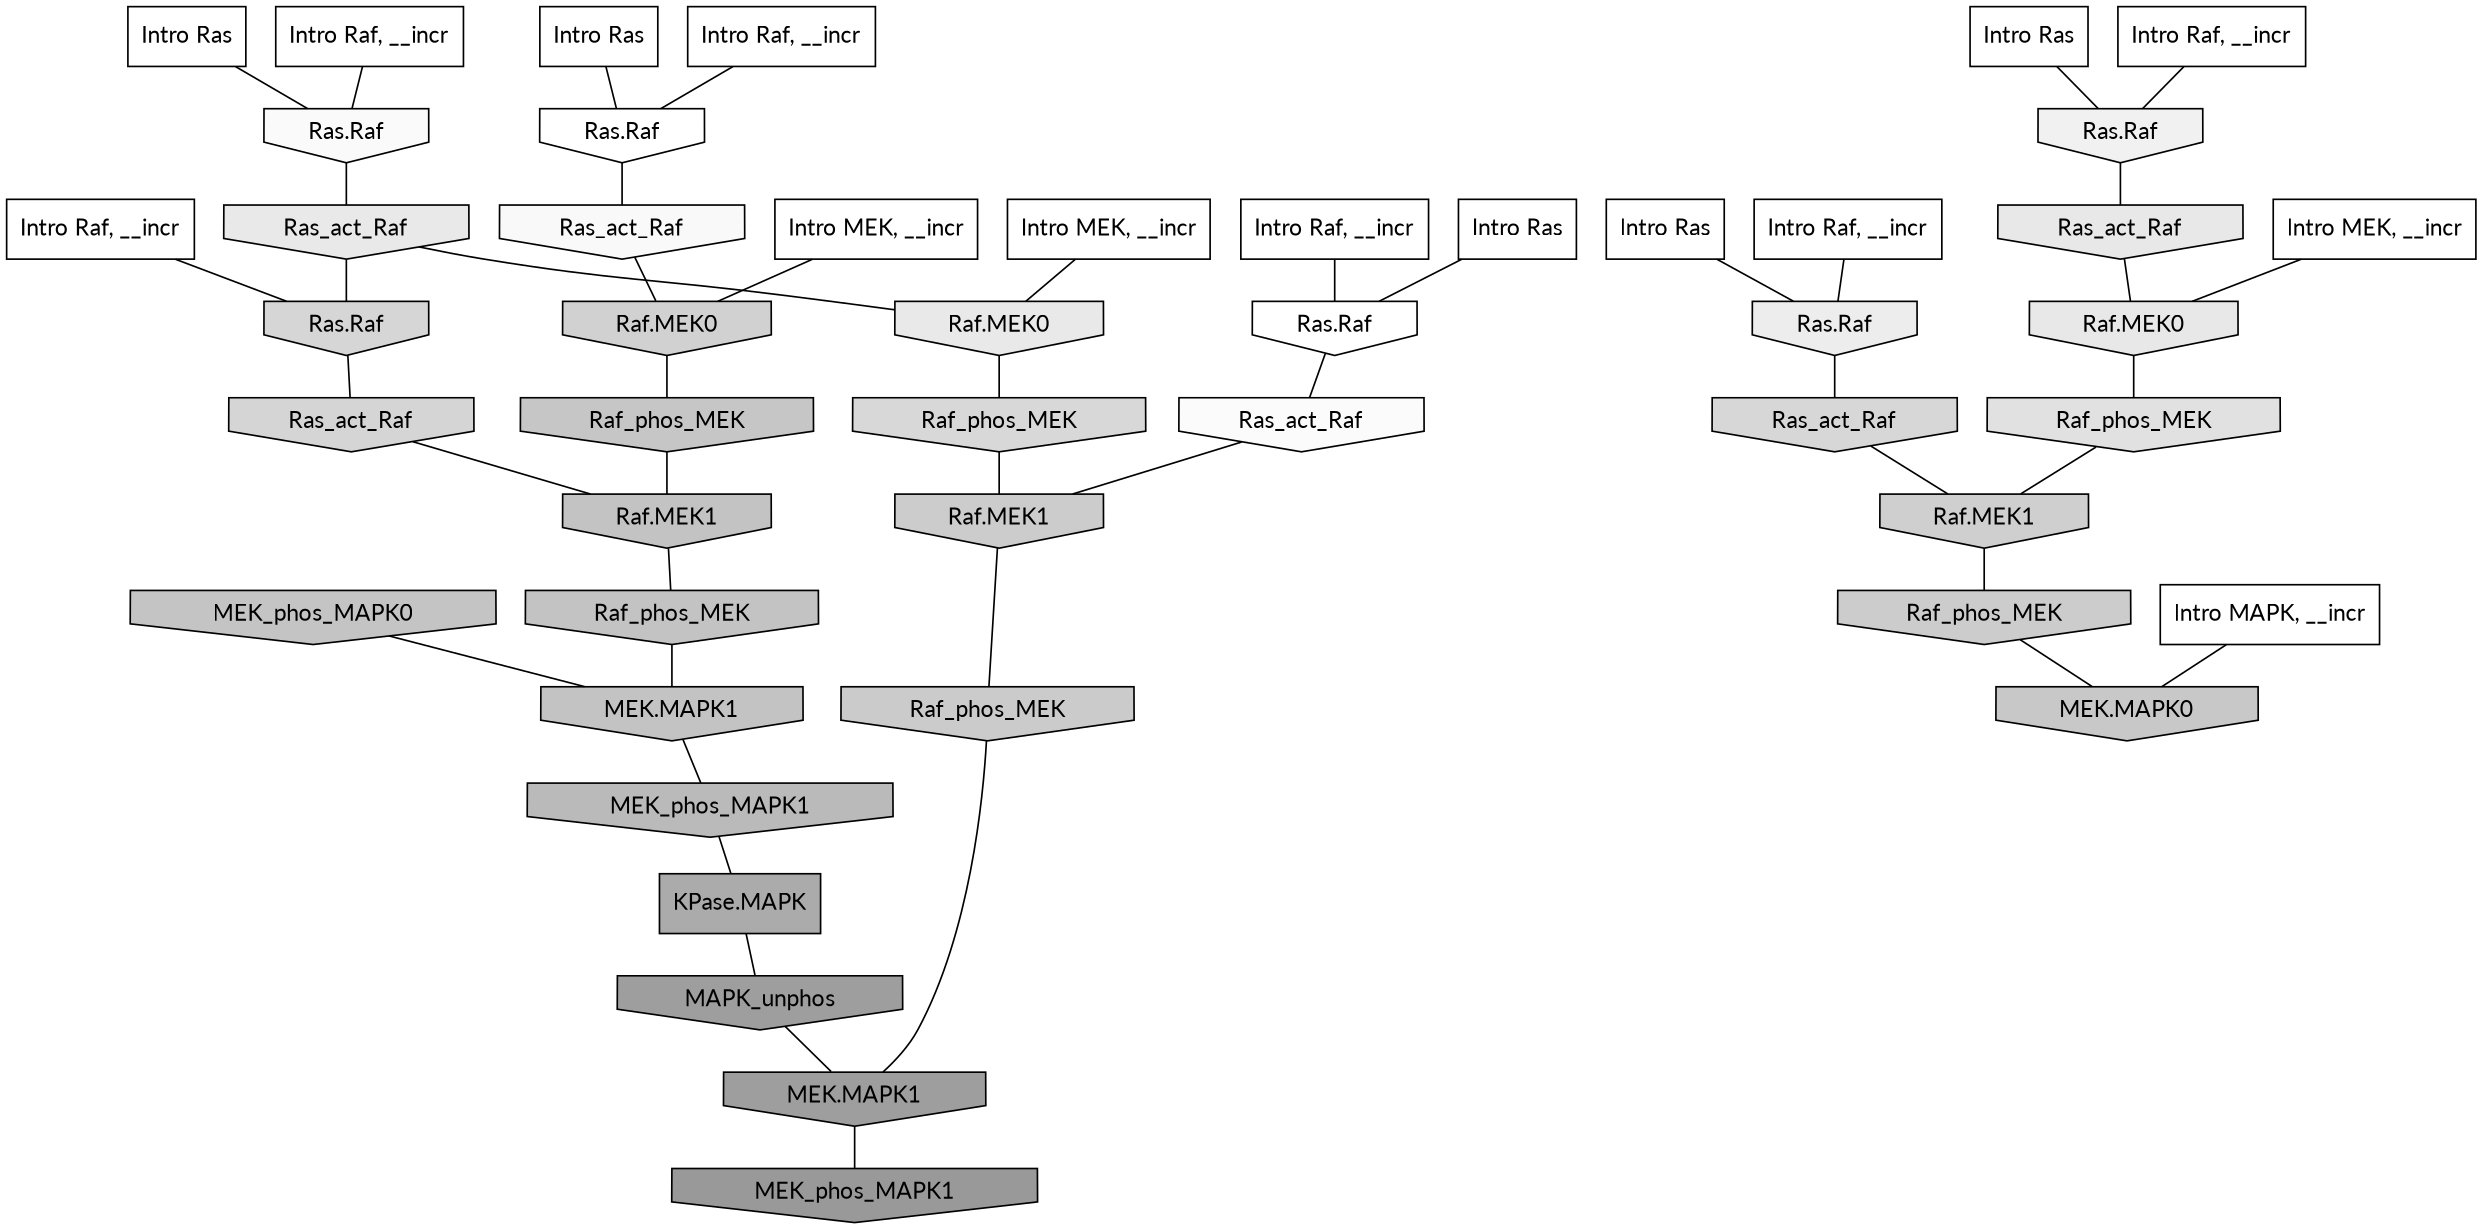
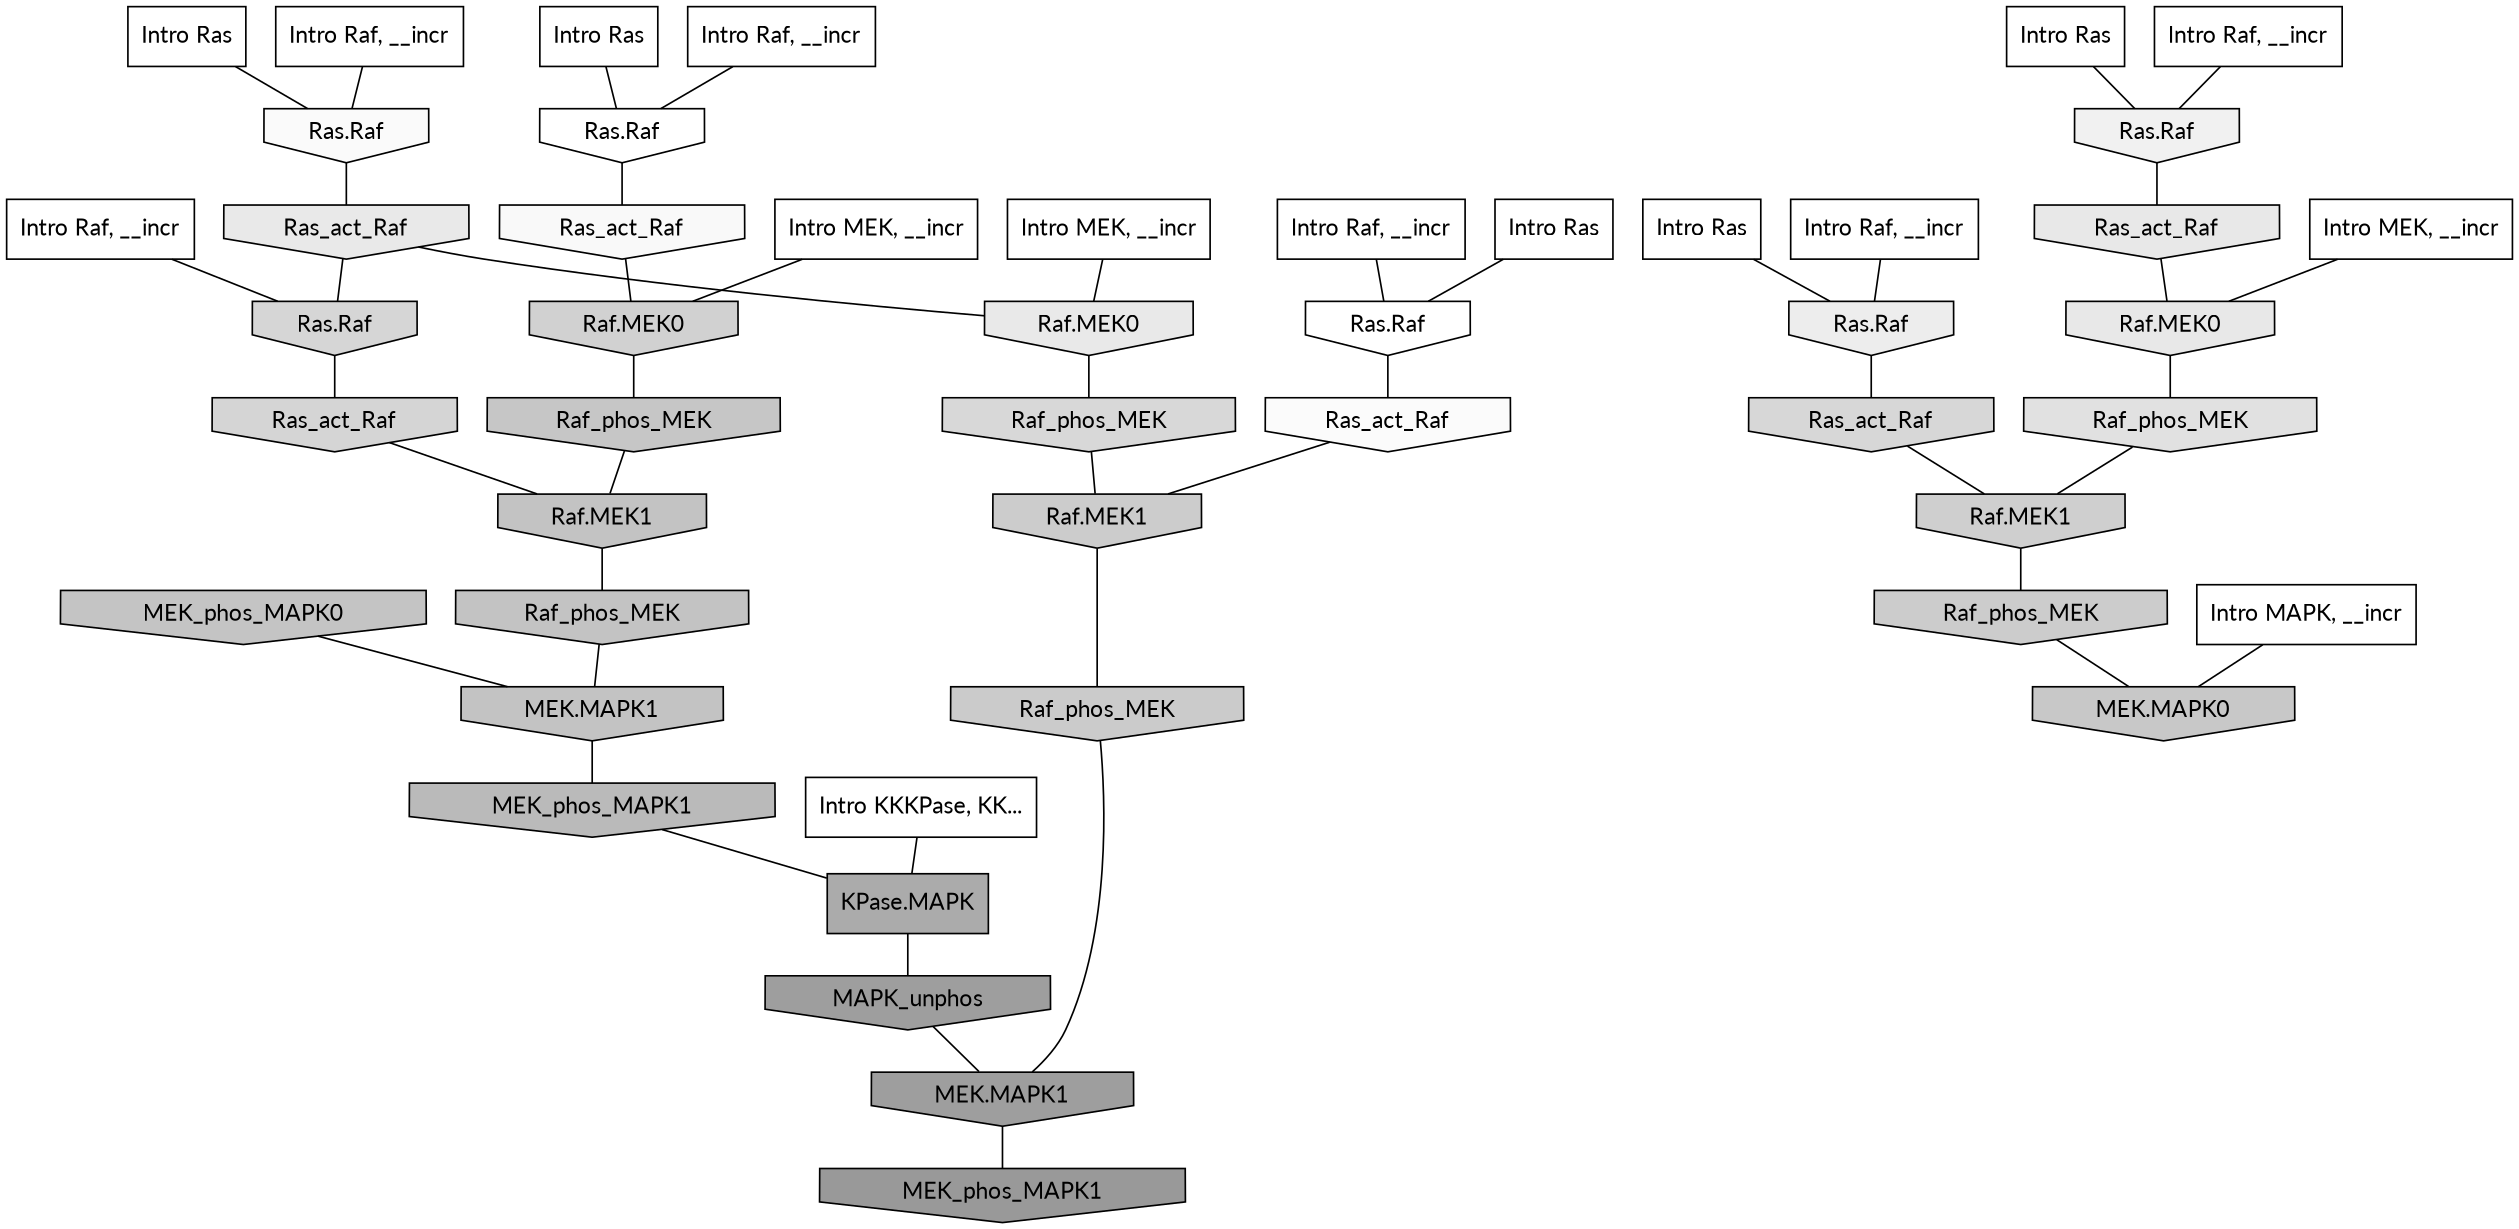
none -> (921, 807)
